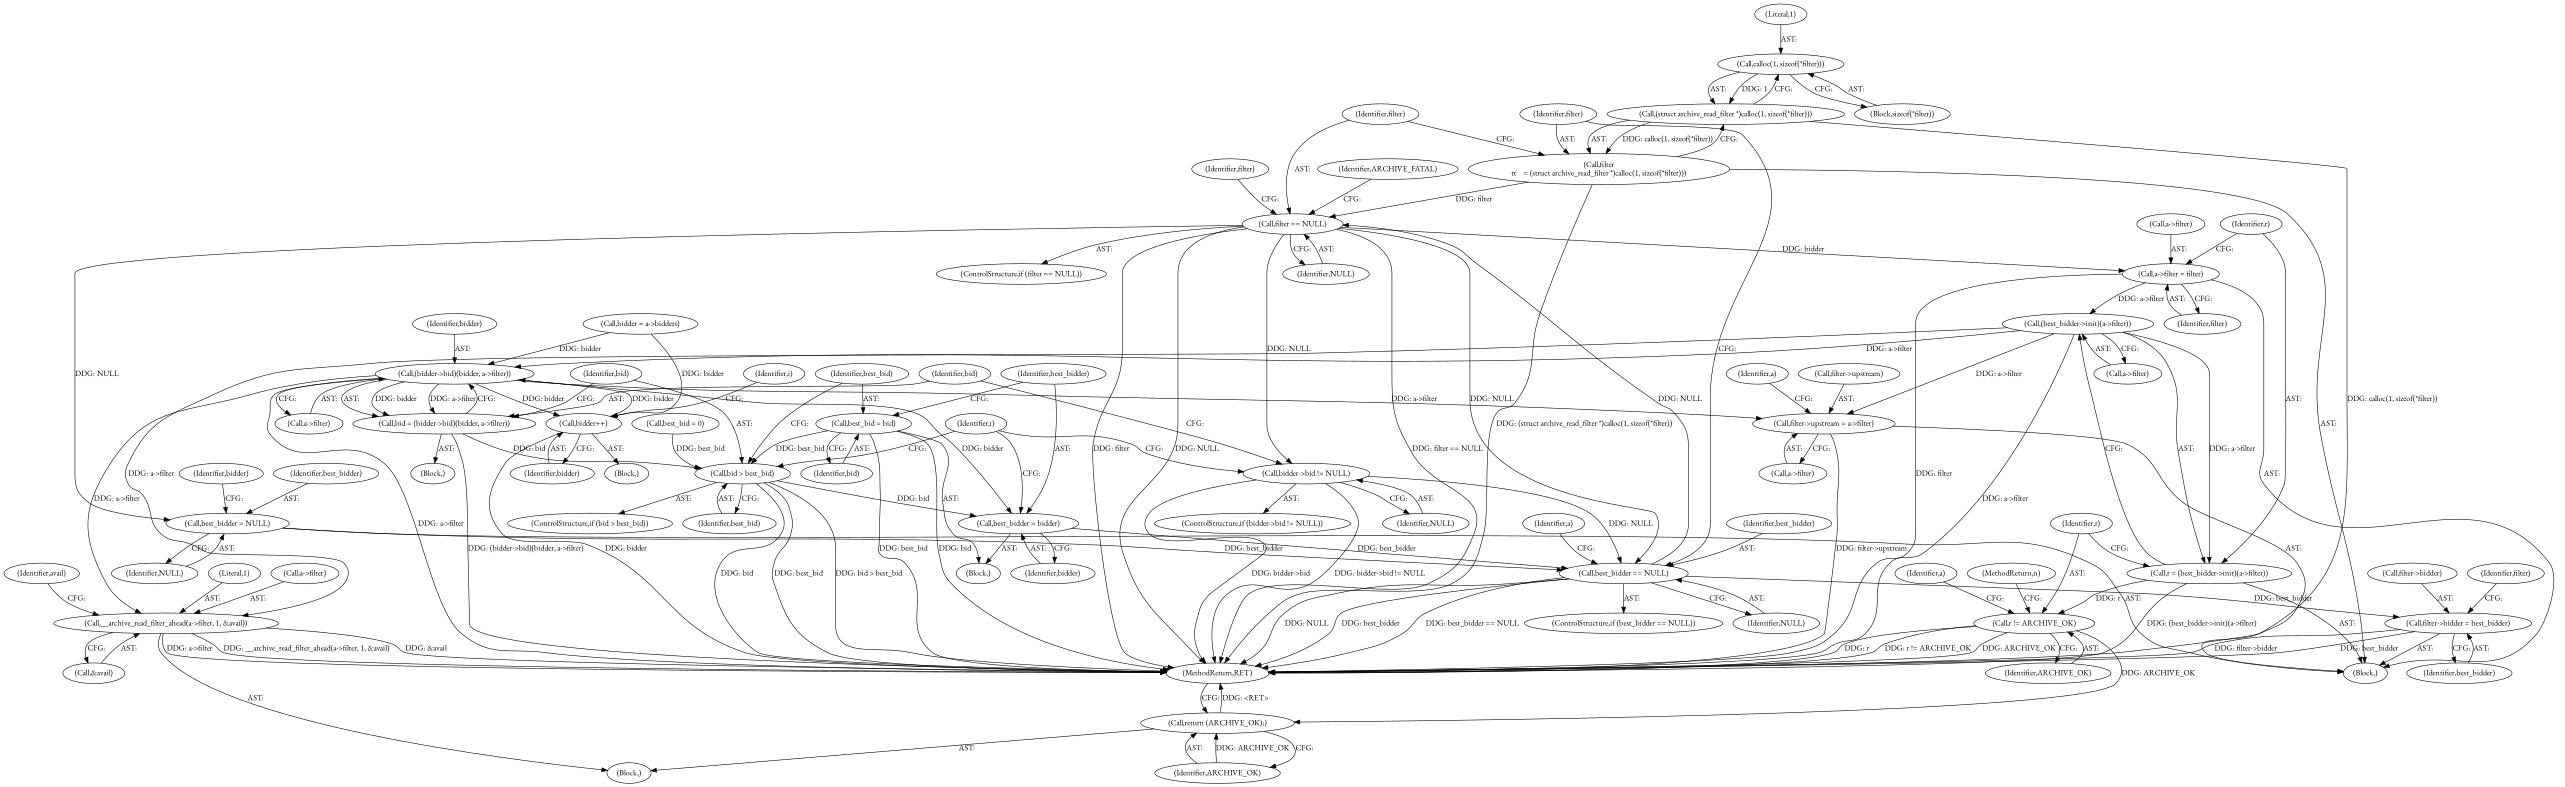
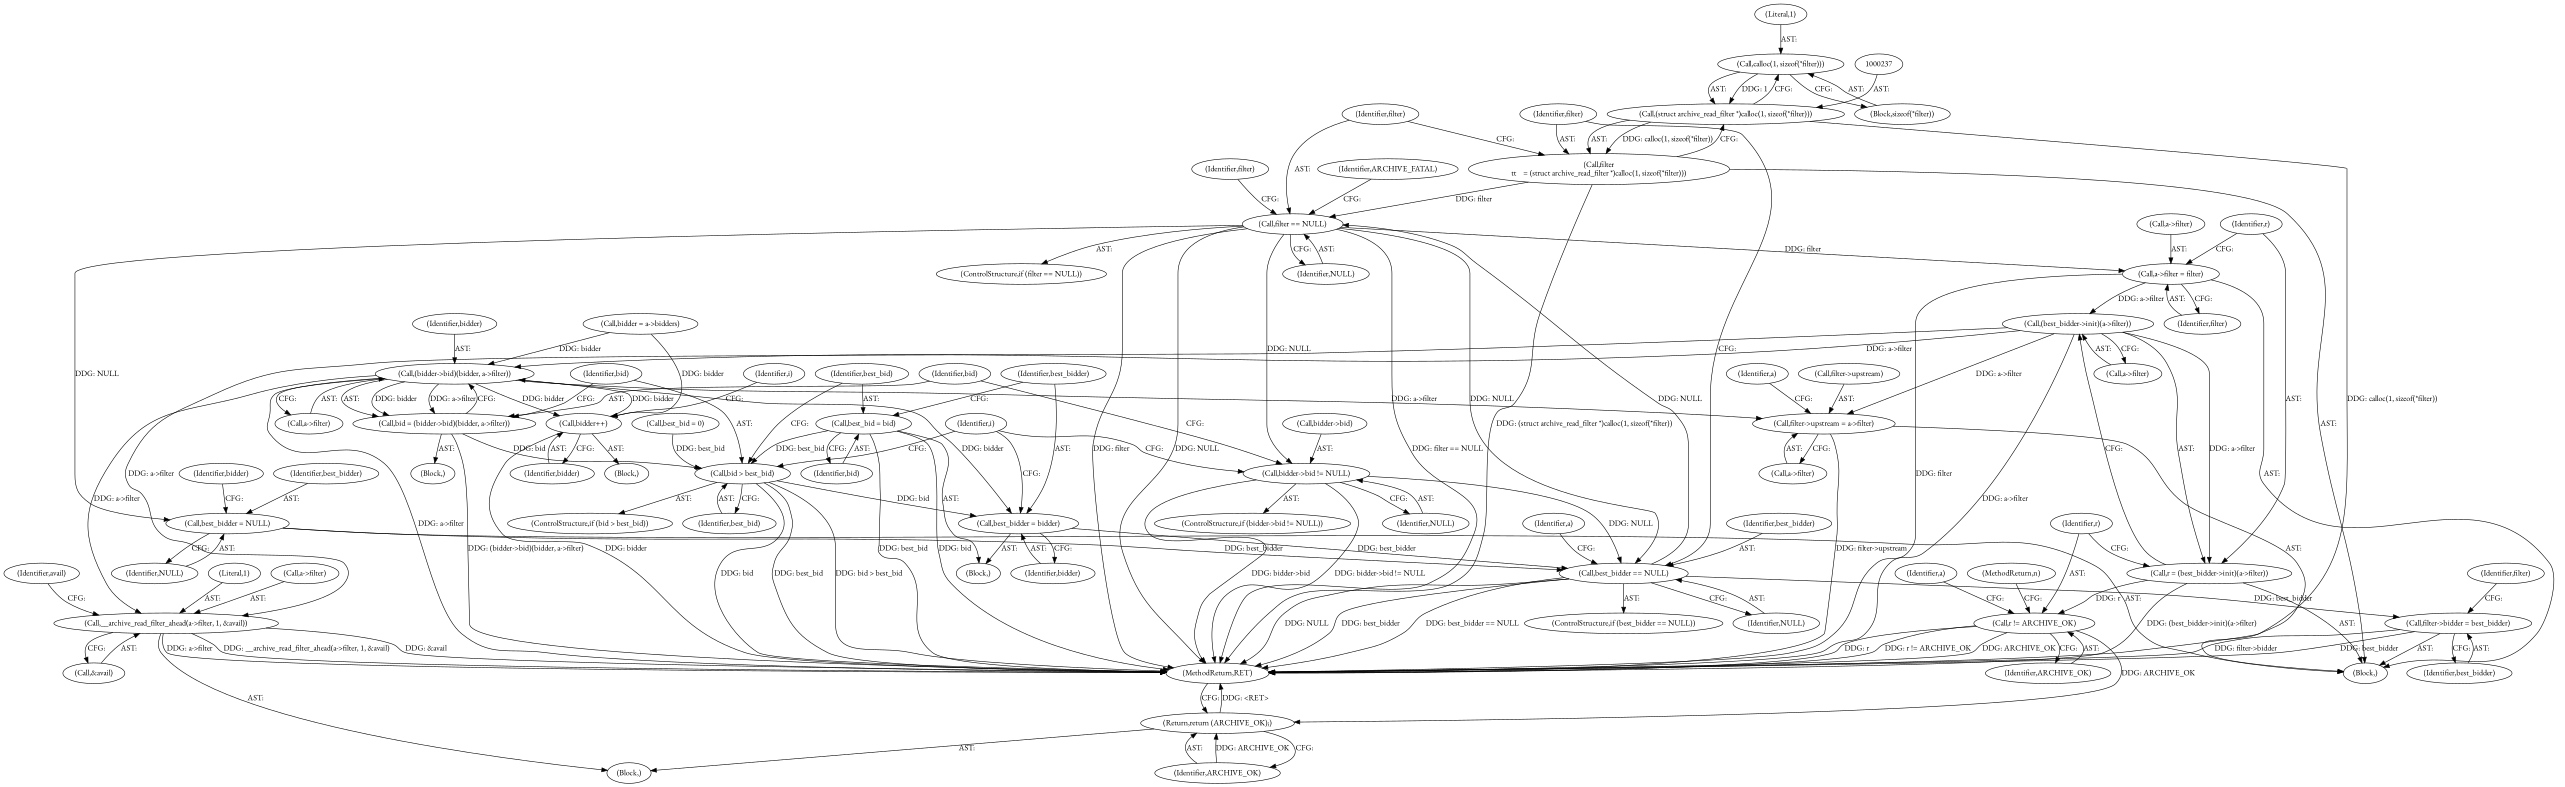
none -> (1879, 64)
(1803, 249) -> (1803, 249)
none -> (1325, 424)
(2412, 573) -> none
(1218, 723) -> (1218, 723)
